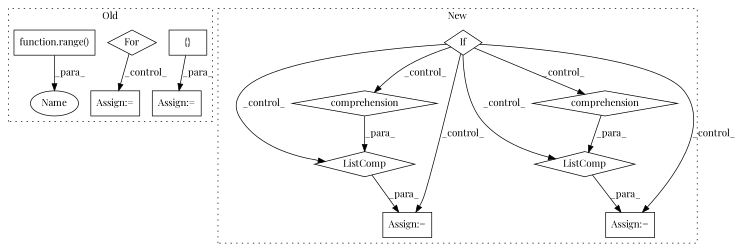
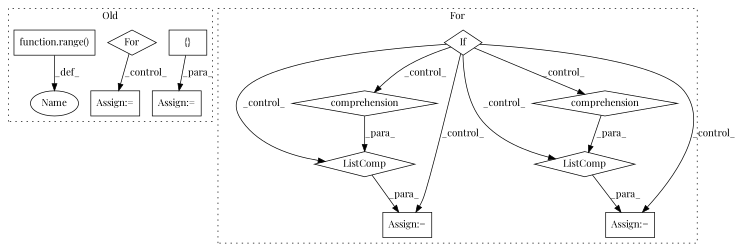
(458, 16) -> (458, 16)
(70, 73) -> (67, 73)
